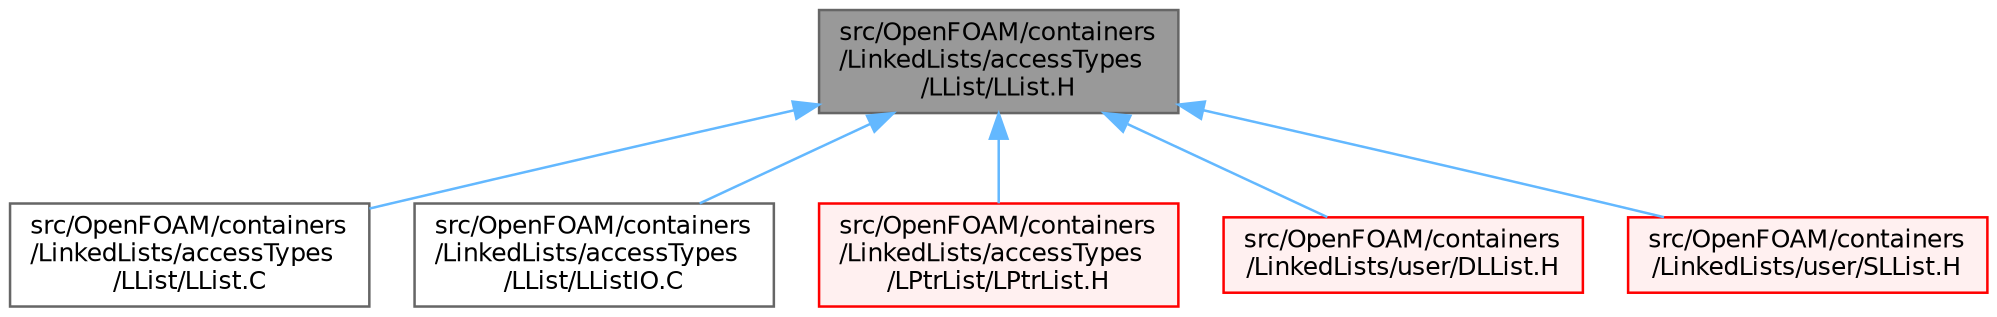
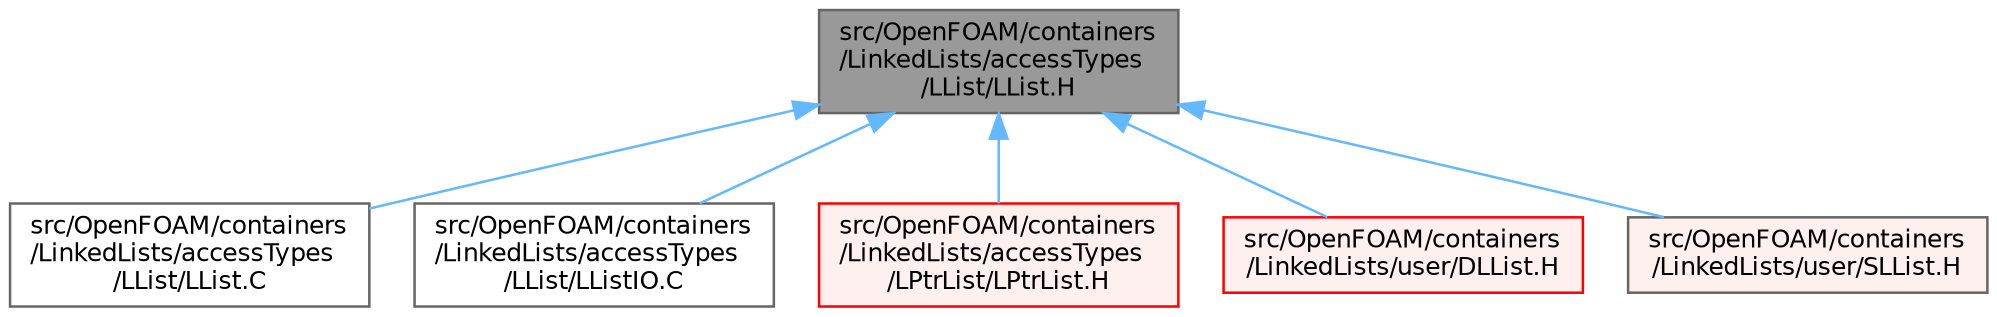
(1808, 255) -> (1808, 255)
